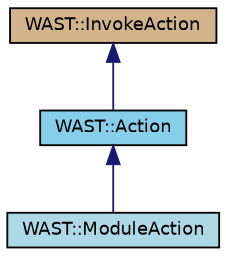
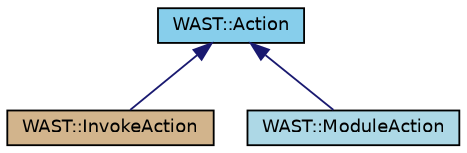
(113, 86) -> (164, 83)
